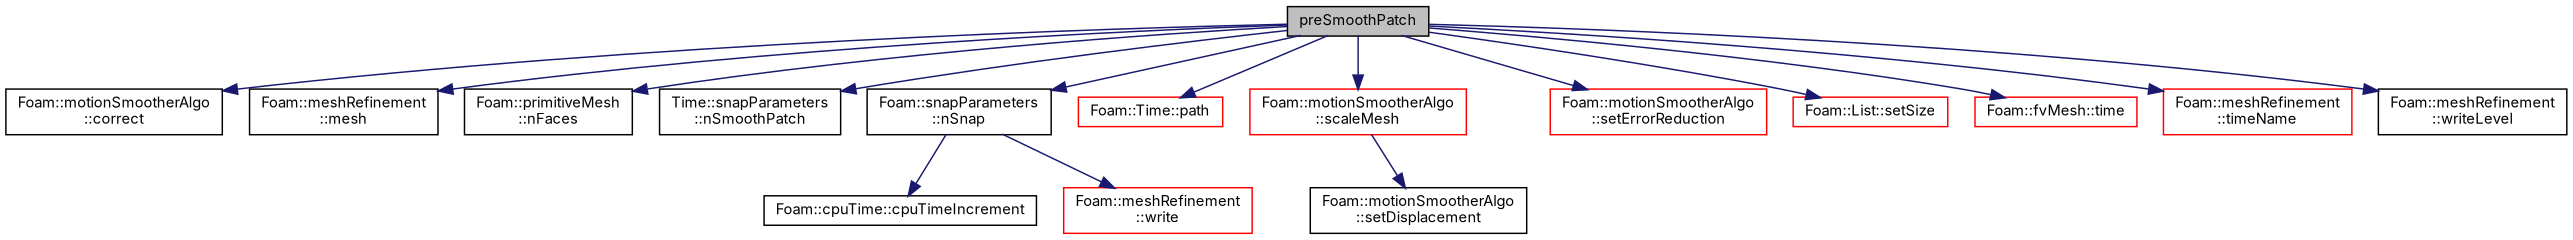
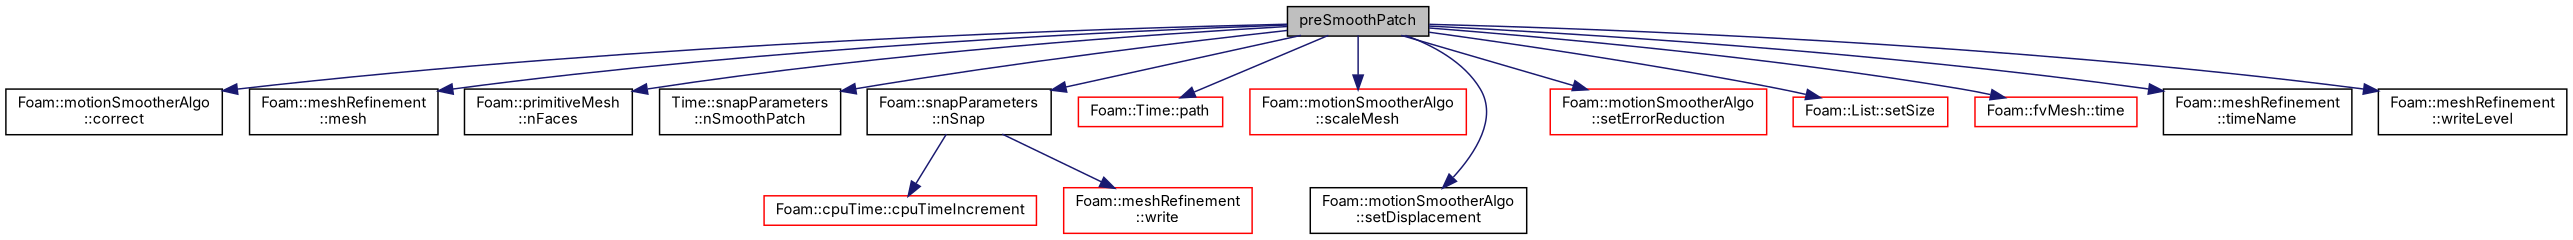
(2258, 112) -> (2258, 112)
(1384, 155) -> (1481, 91)
(900, 211) -> (900, 211)
